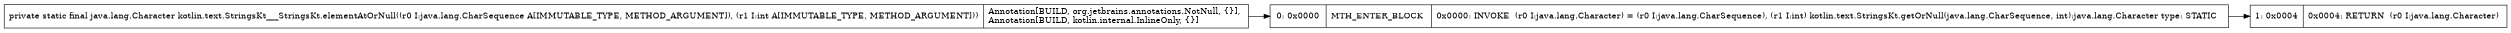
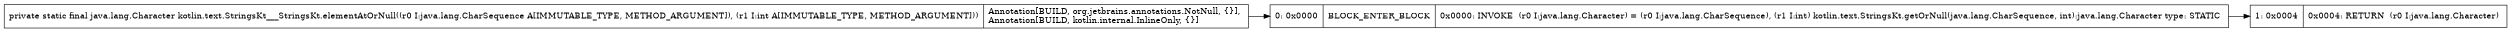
(1377, 16) -> (1379, 16)
